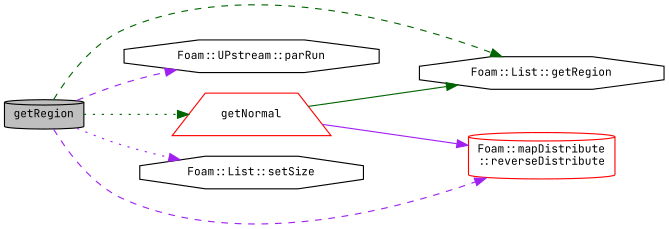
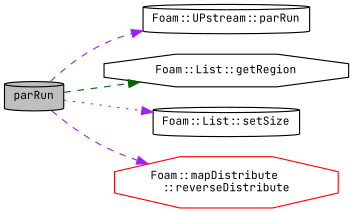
(252, 56) -> (226, 19)
(44, 114) -> (34, 96)
(252, 114) -> none
(542, 156) -> (226, 182)
(252, 173) -> (226, 122)
